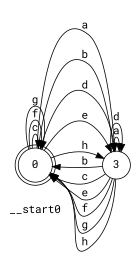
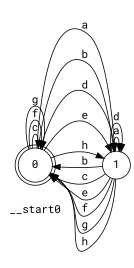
(116, 165) -> (116, 165)
